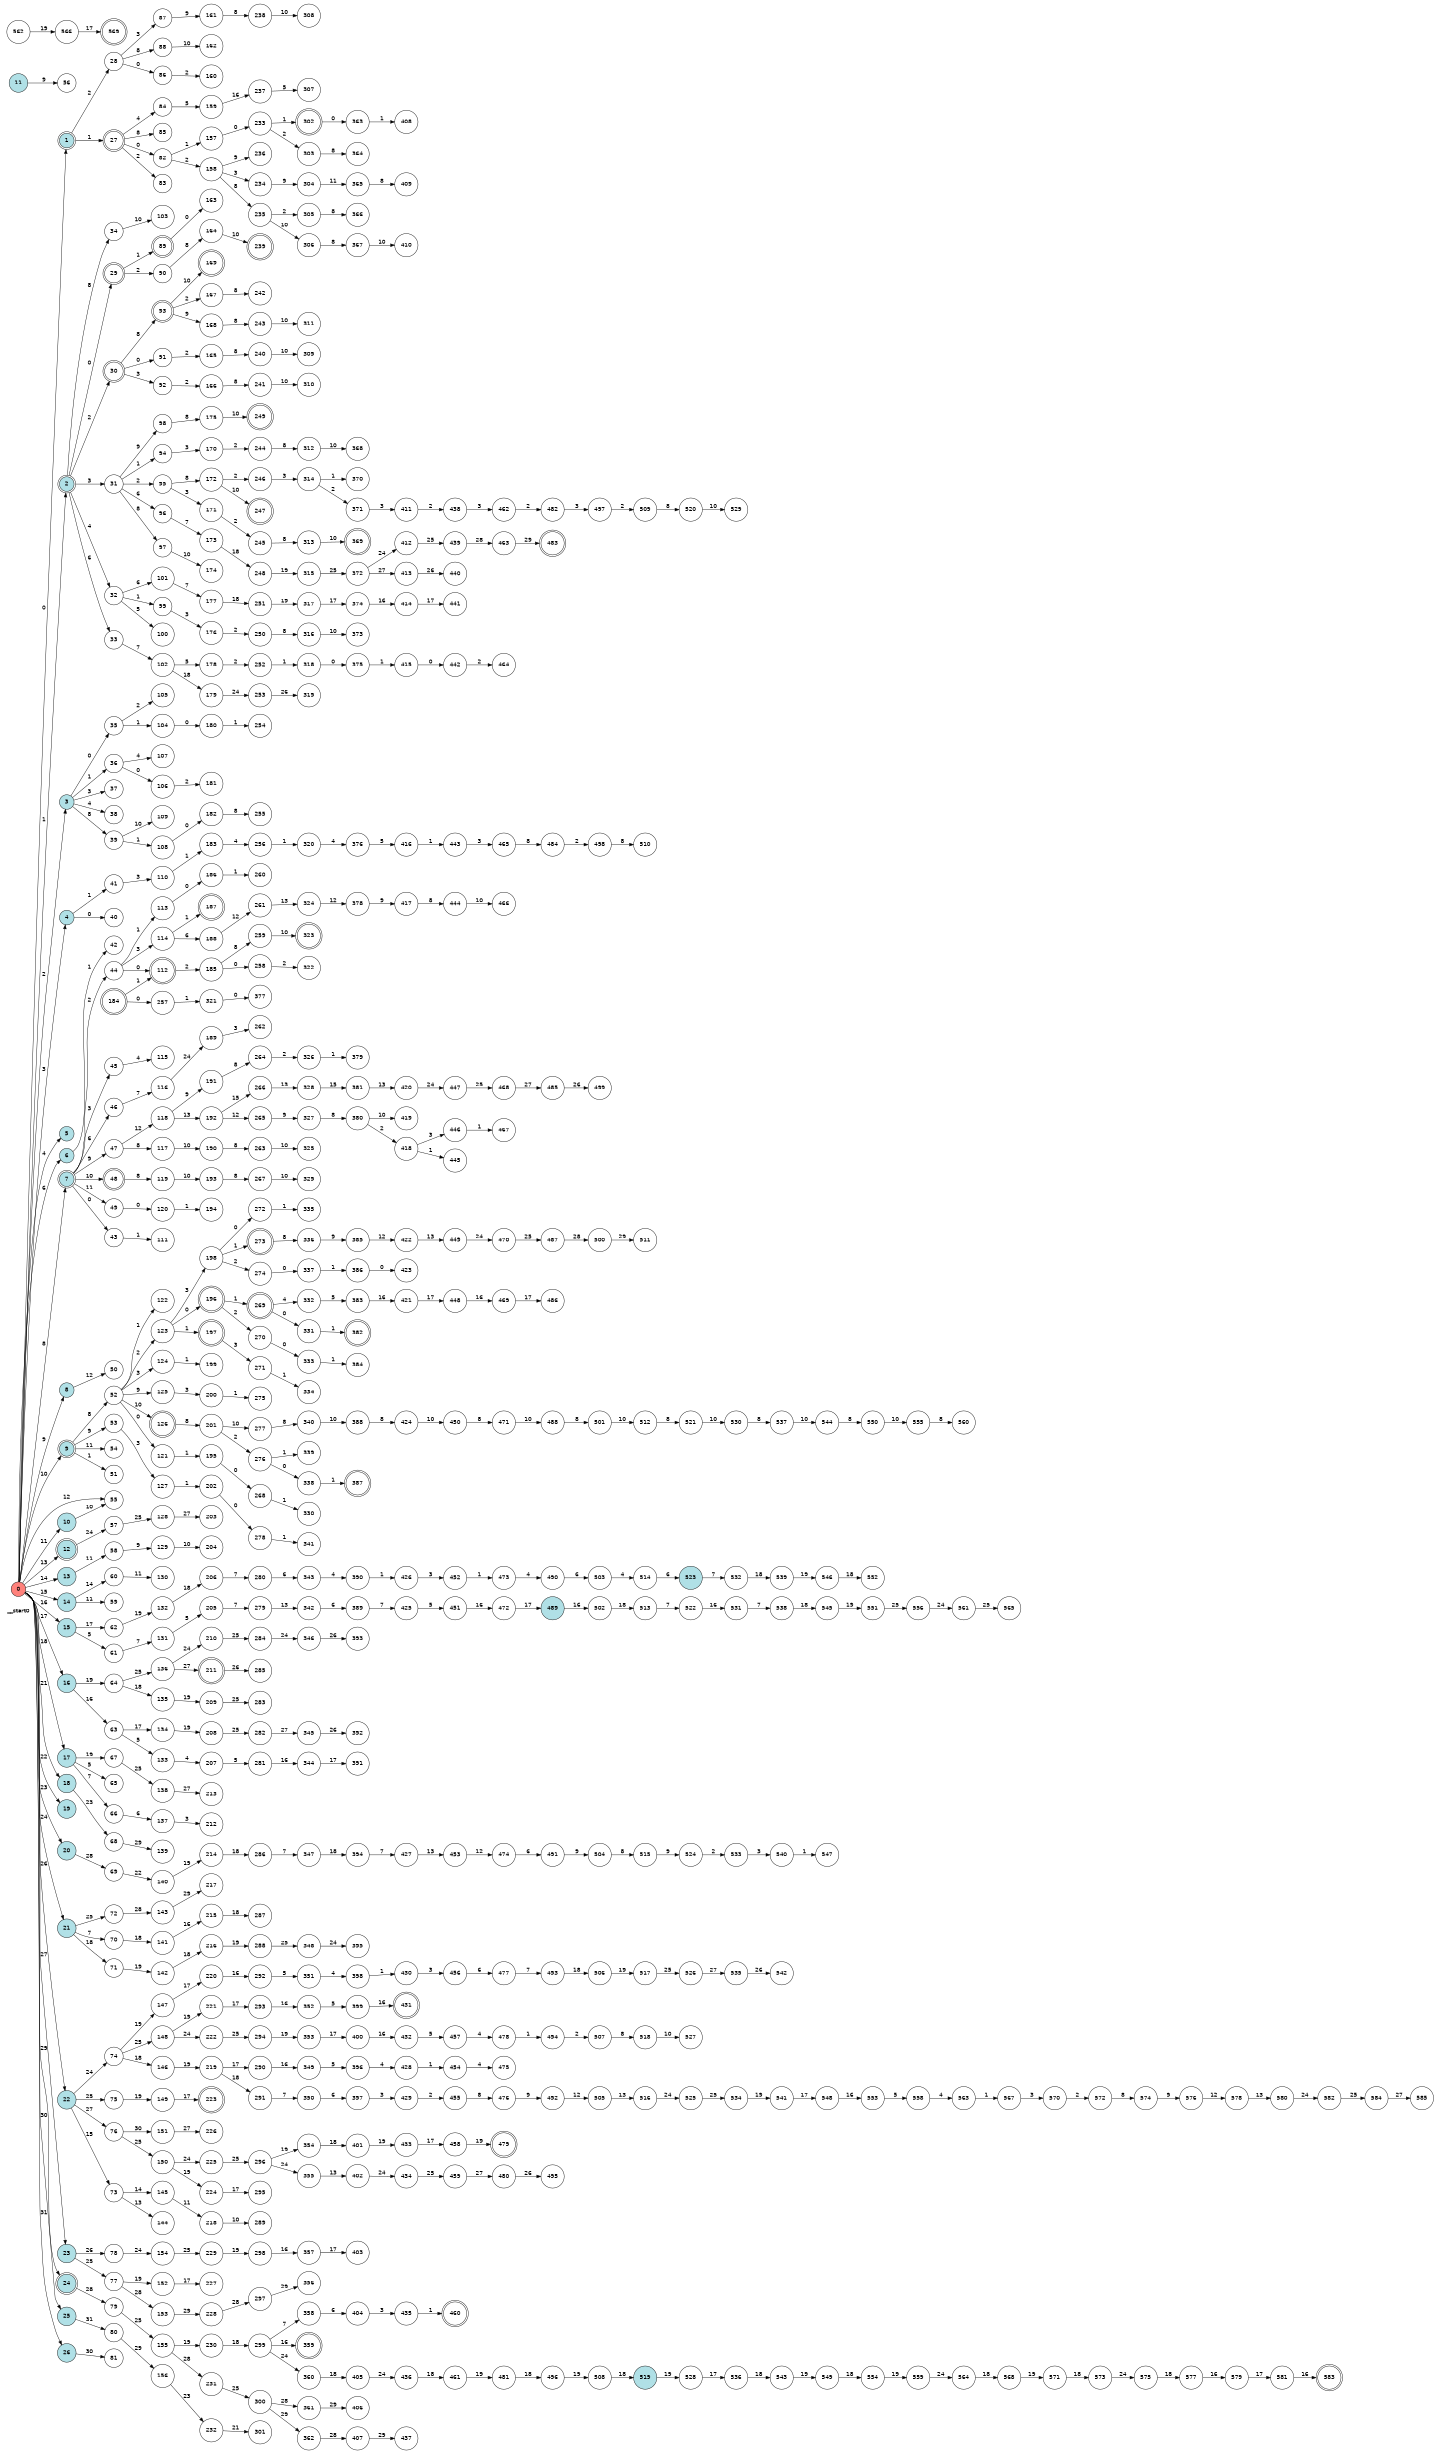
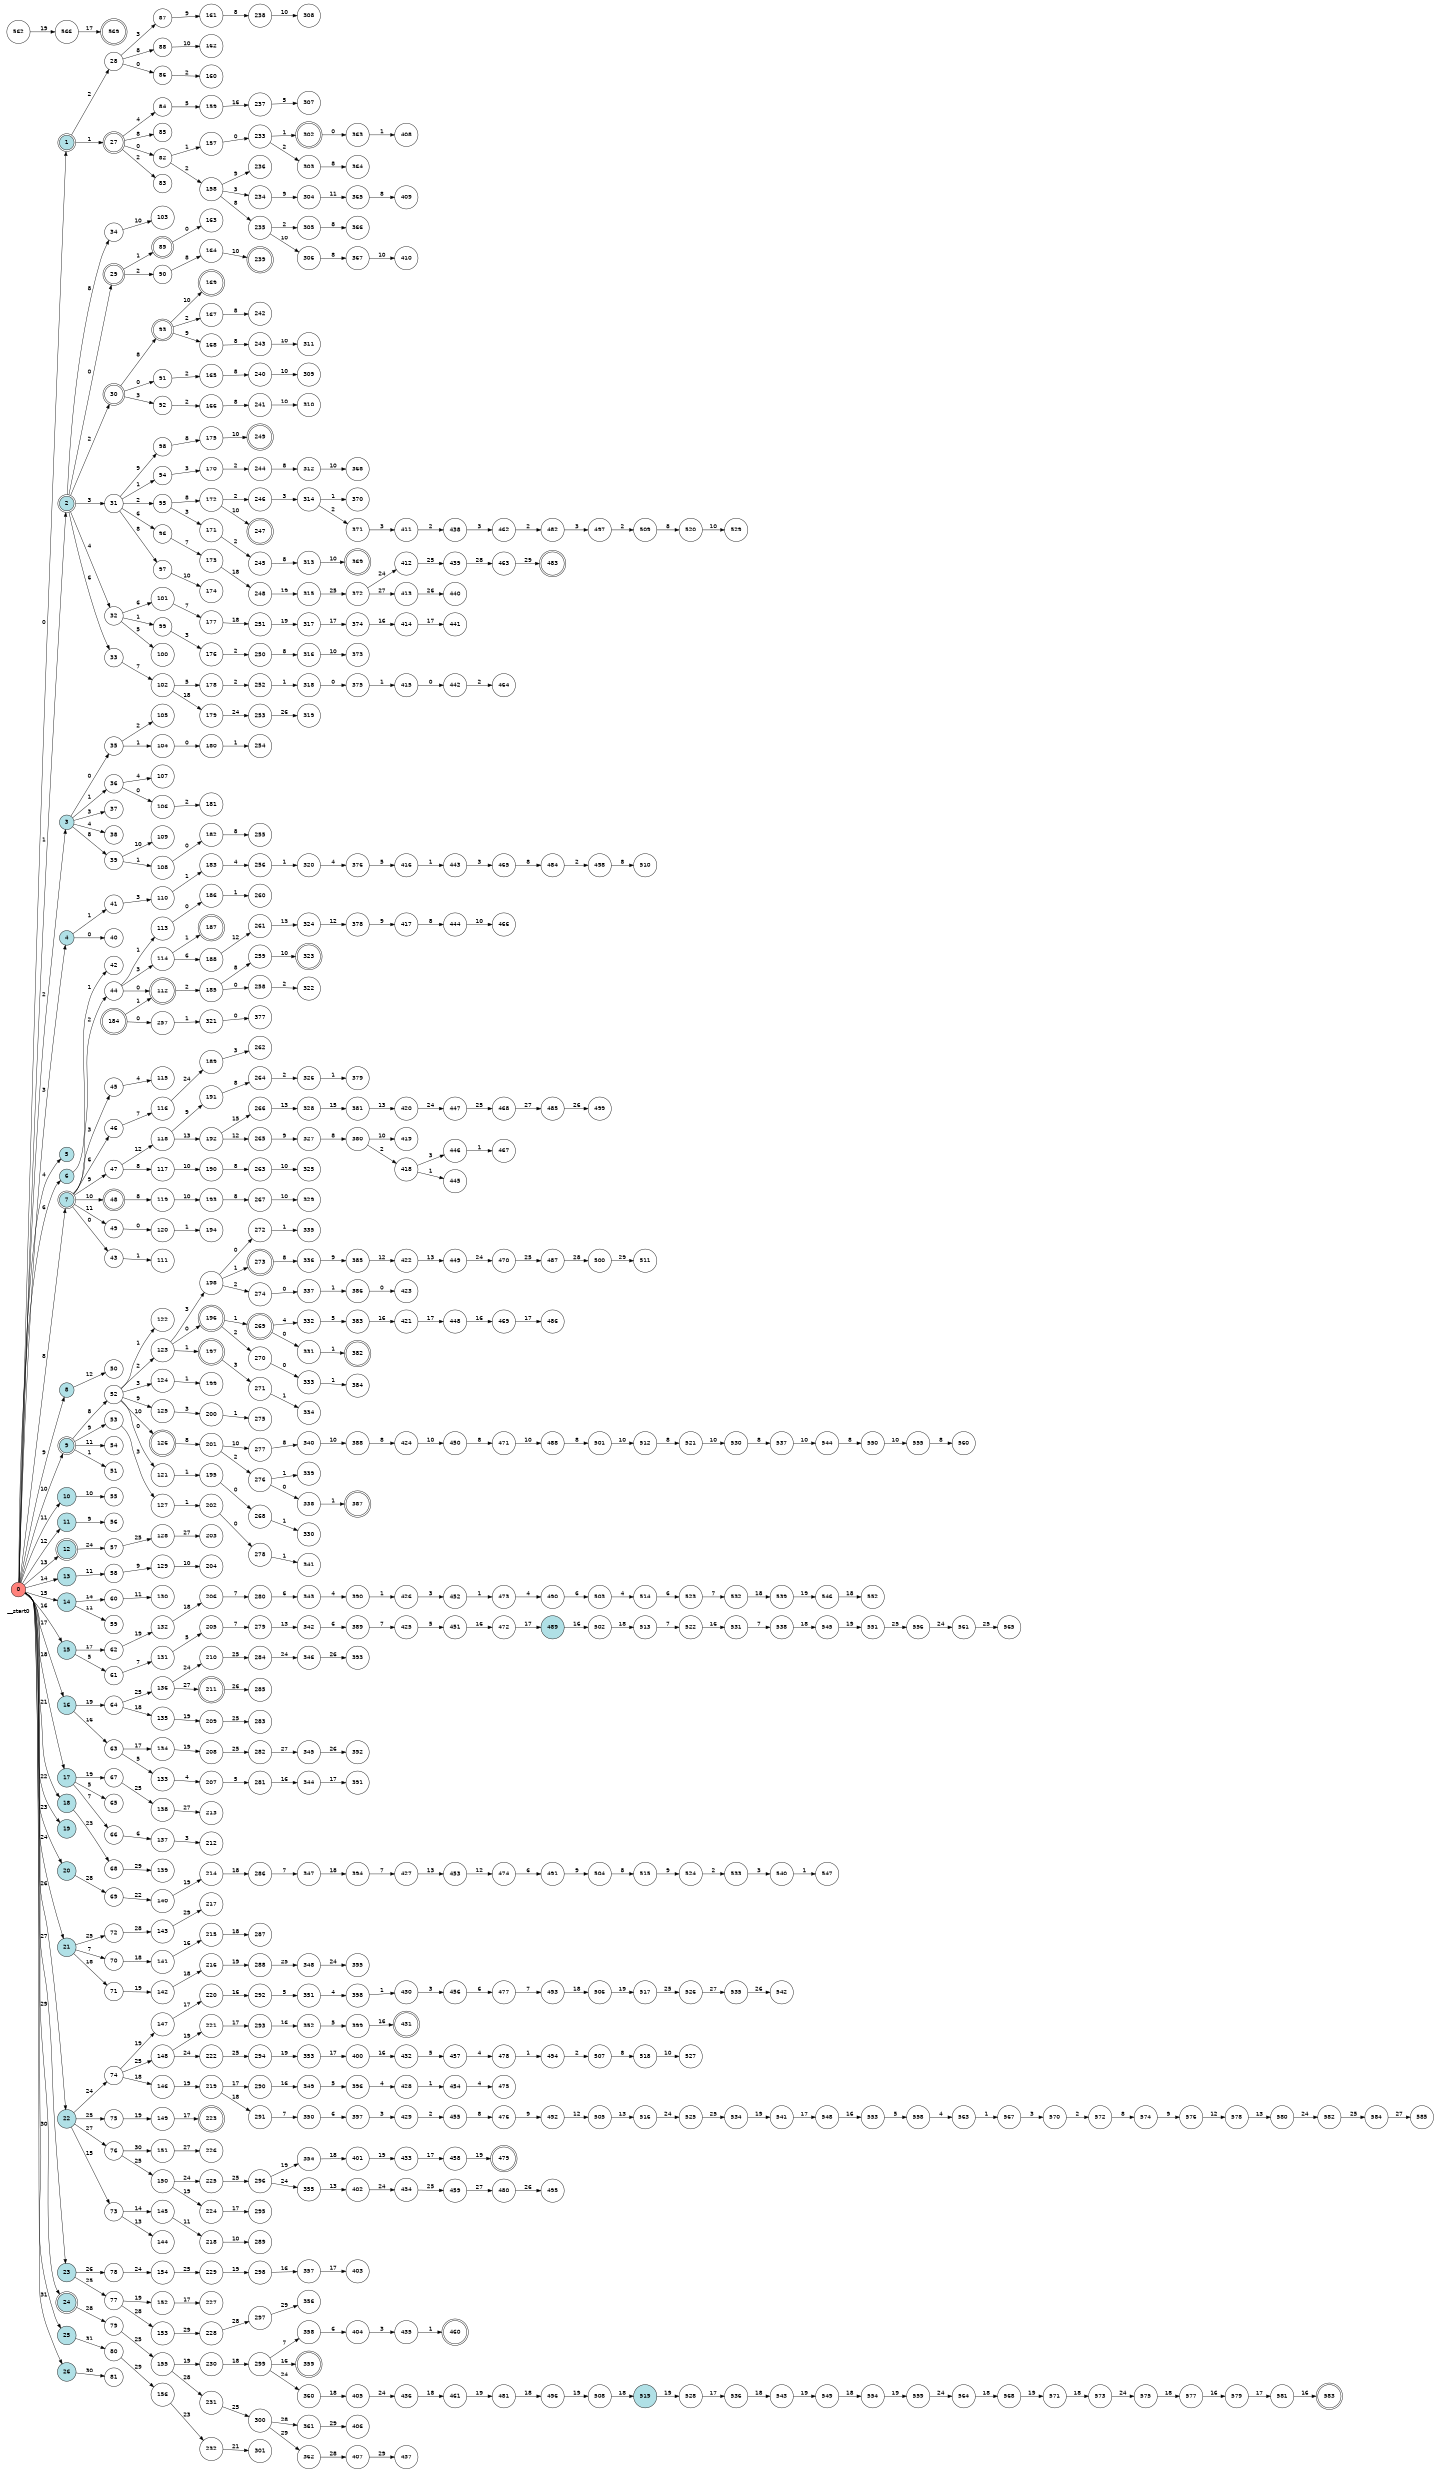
(43, 1522) -> (39, 1557)
(691, 1578) -> (691, 1597)
